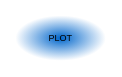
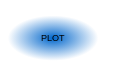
(60, 38) -> (53, 38)
